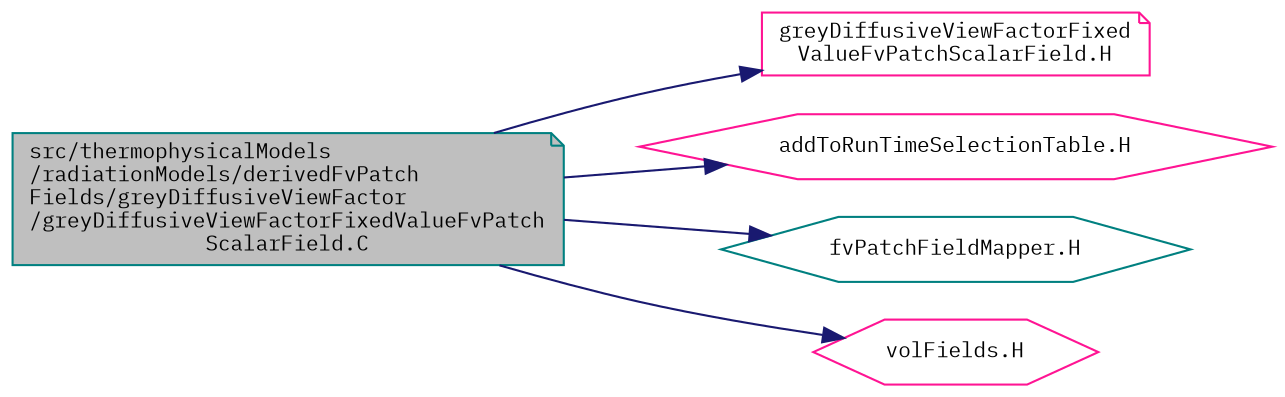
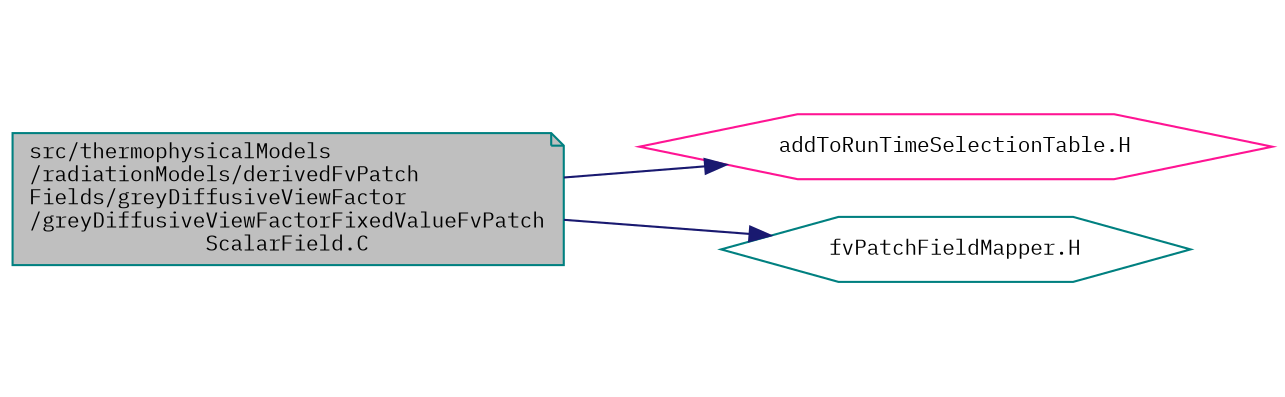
(956, 44) -> none
(956, 352) -> none
